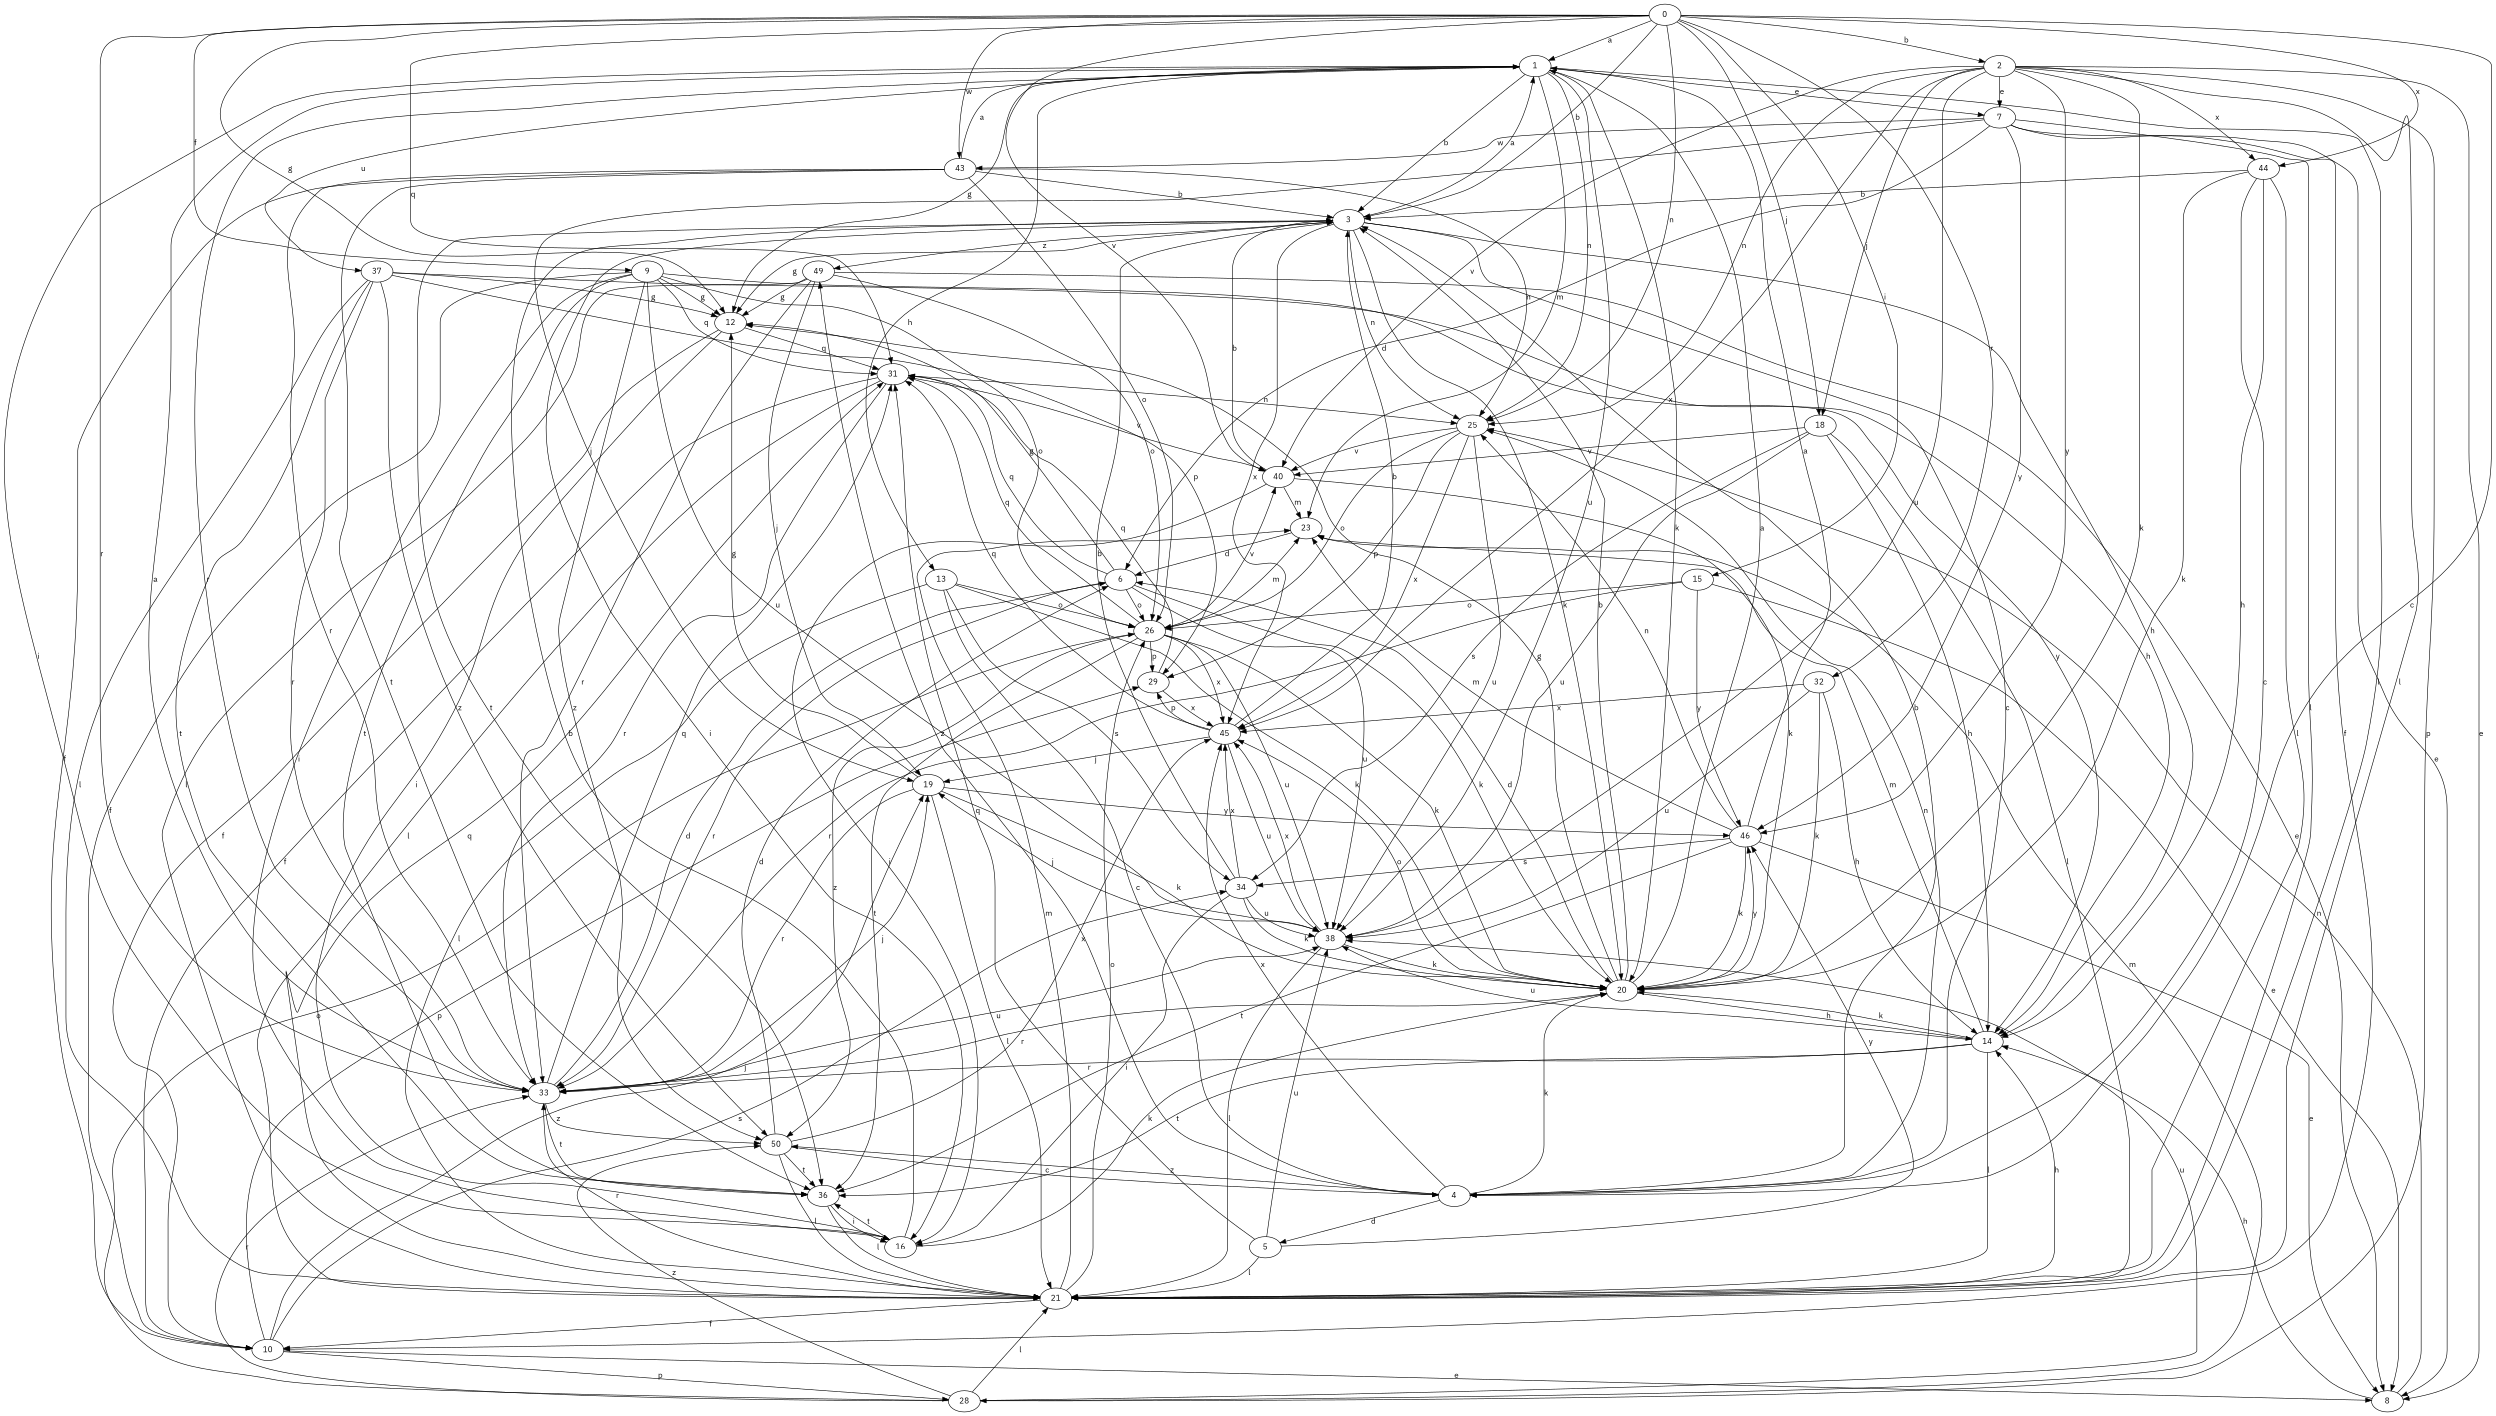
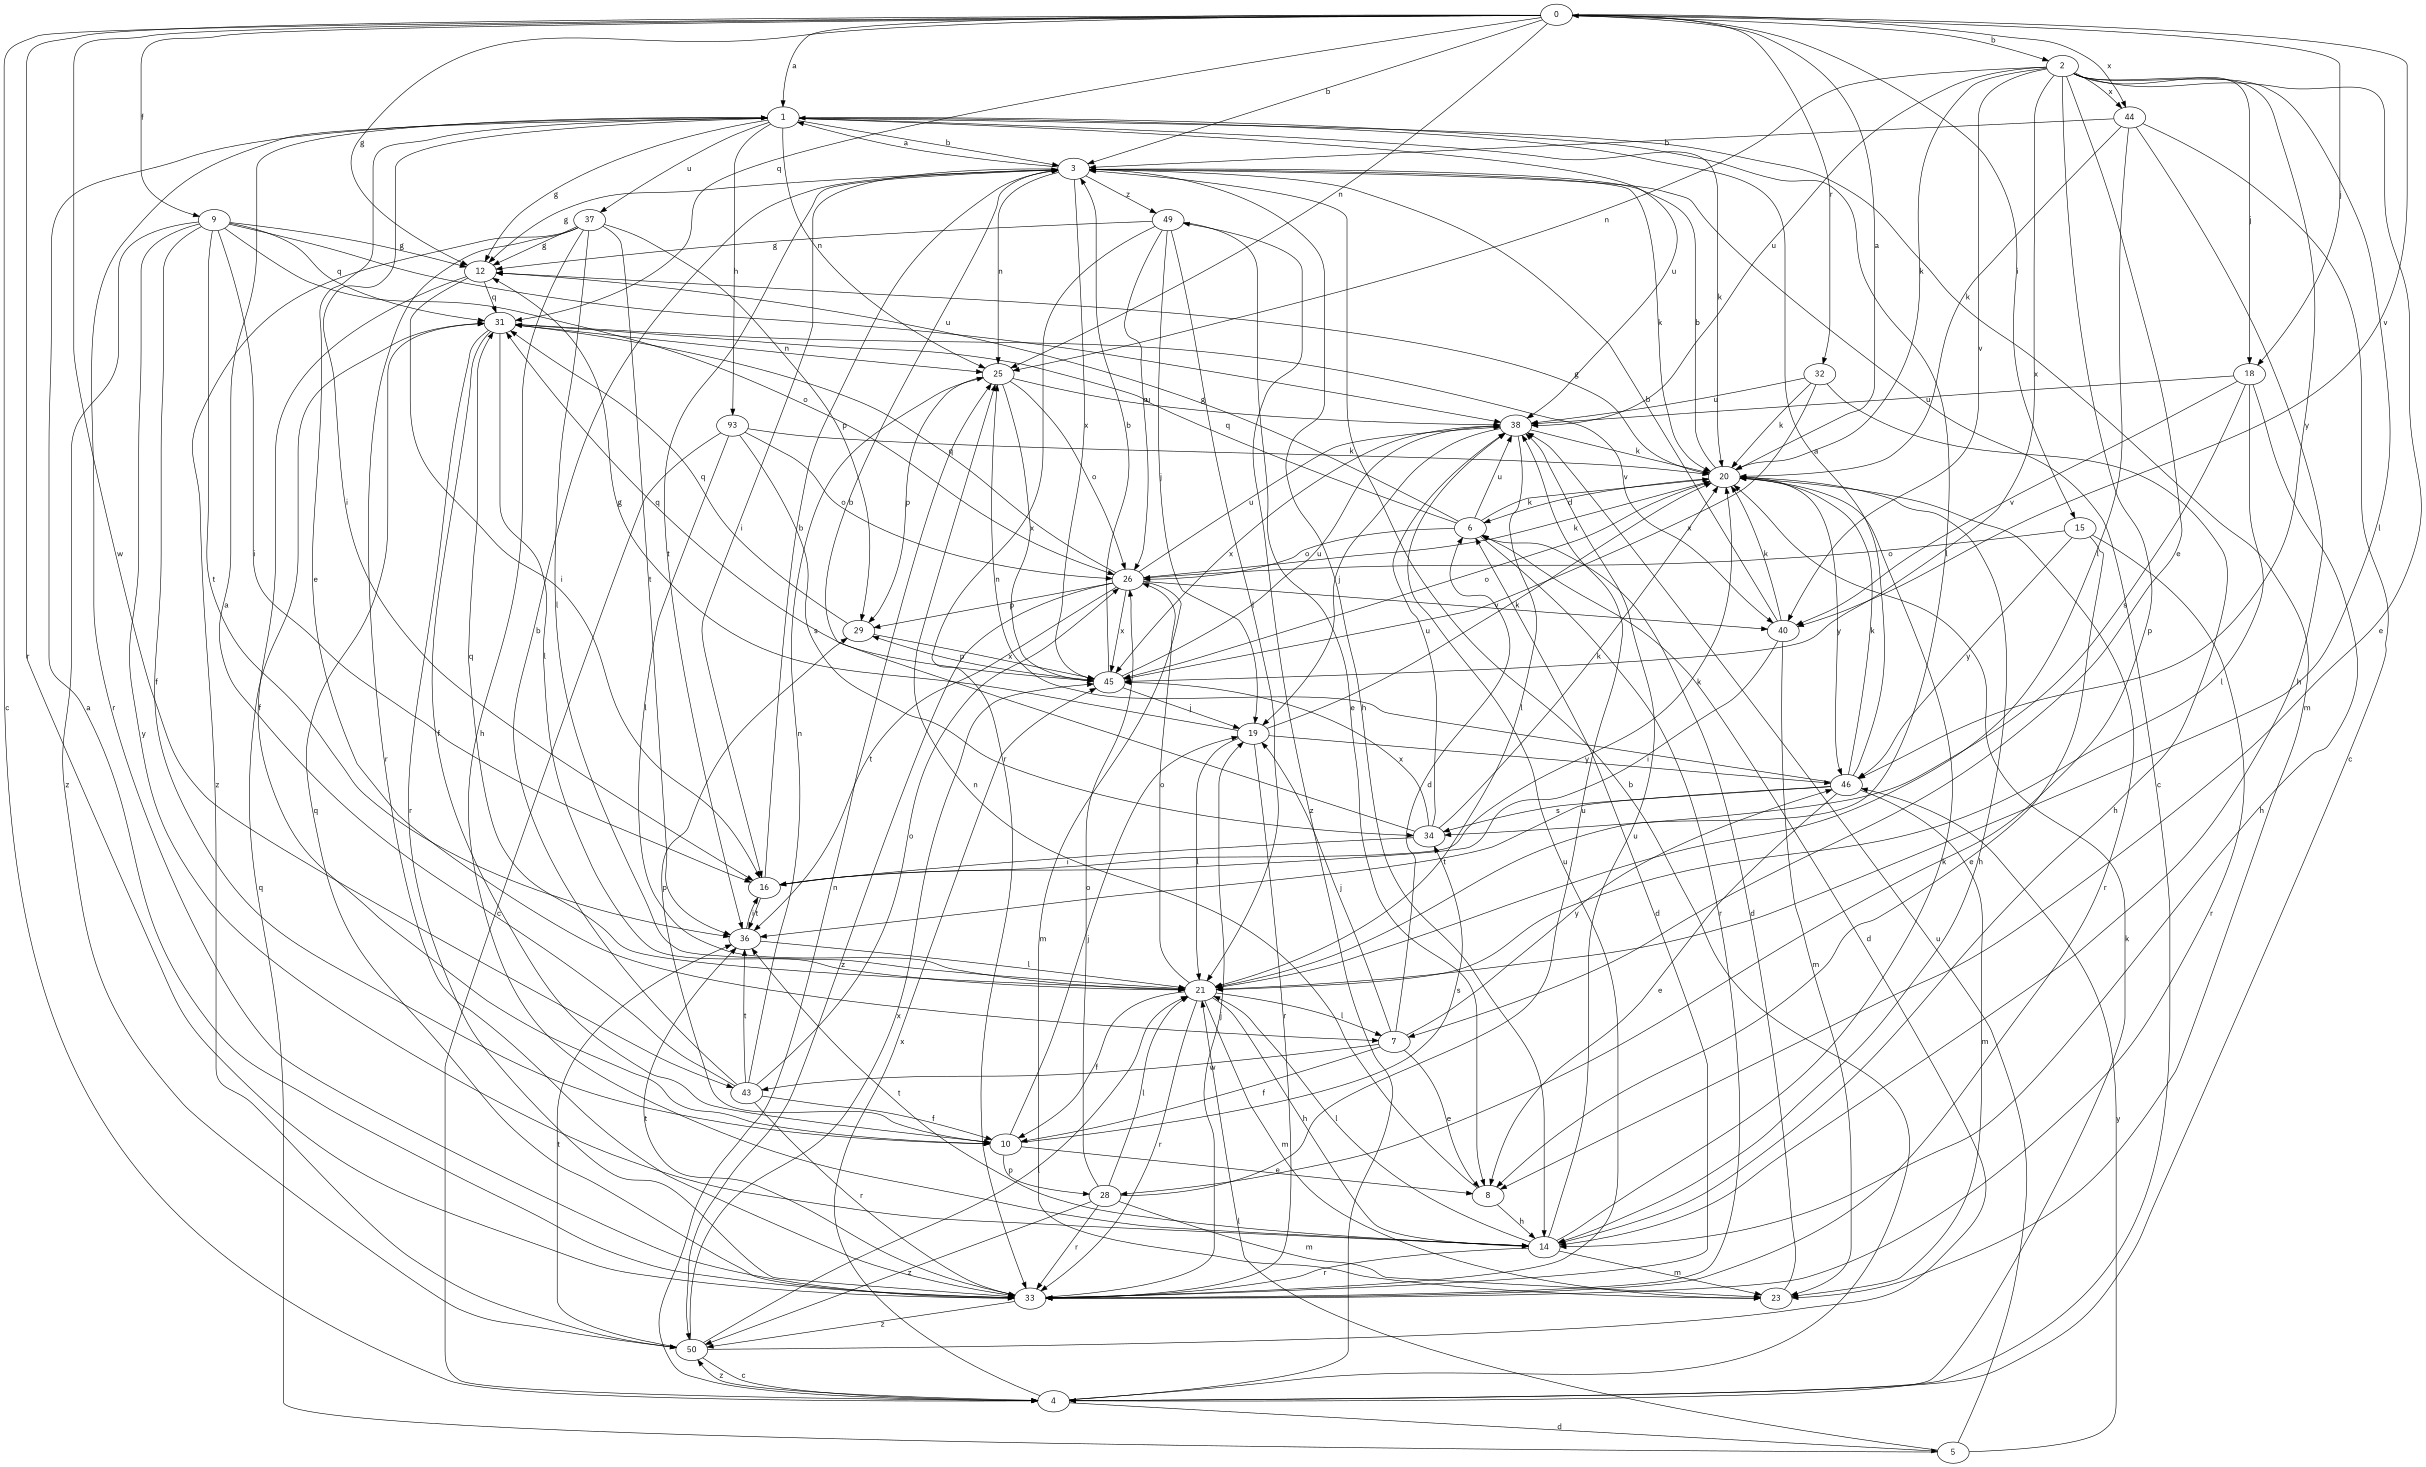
(1375, 442) -> none
(1759, 497) -> (1871, 178)
(941, 580) -> (733, 426)
(2246, 1048) -> (1298, 1007)
